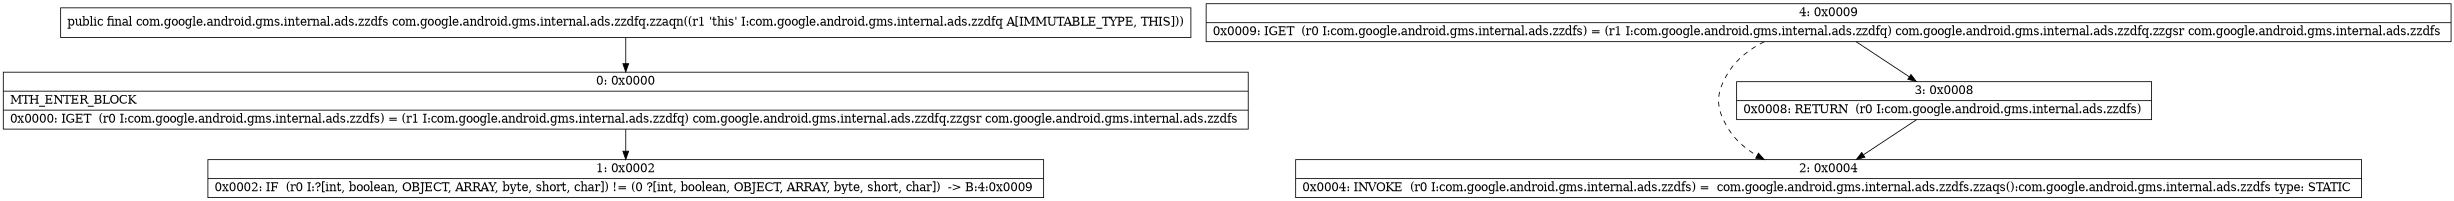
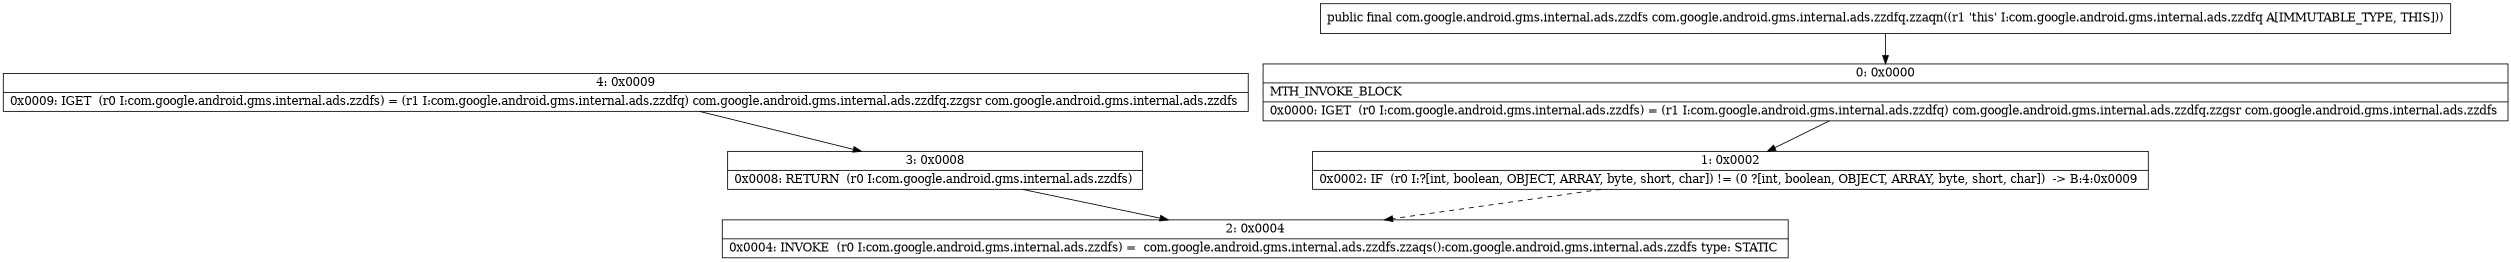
(1719, 96) -> (1497, 204)
(73, 100) -> (1336, 92)
